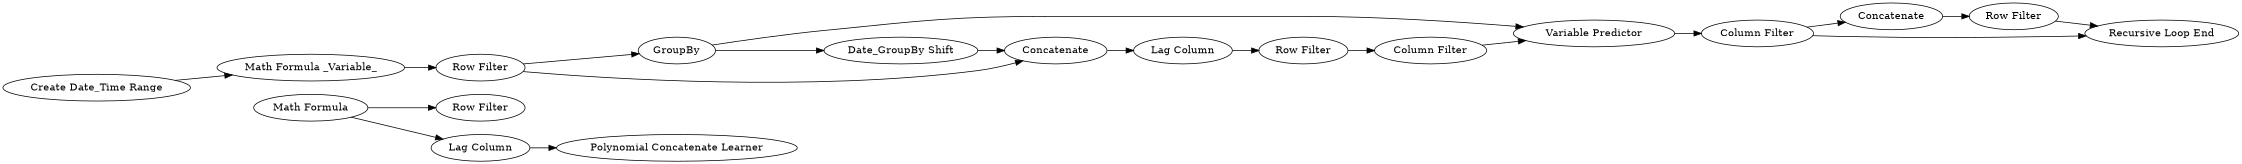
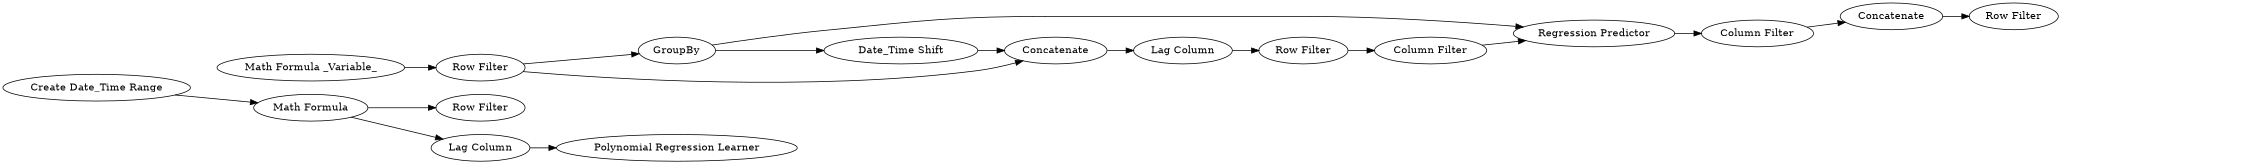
(1594, 33) -> (1594, 33)
(2162, 33) -> none
(901, 51) -> (901, 51)
(200, 78) -> (213, 99)
(677, 148) -> (677, 148)
